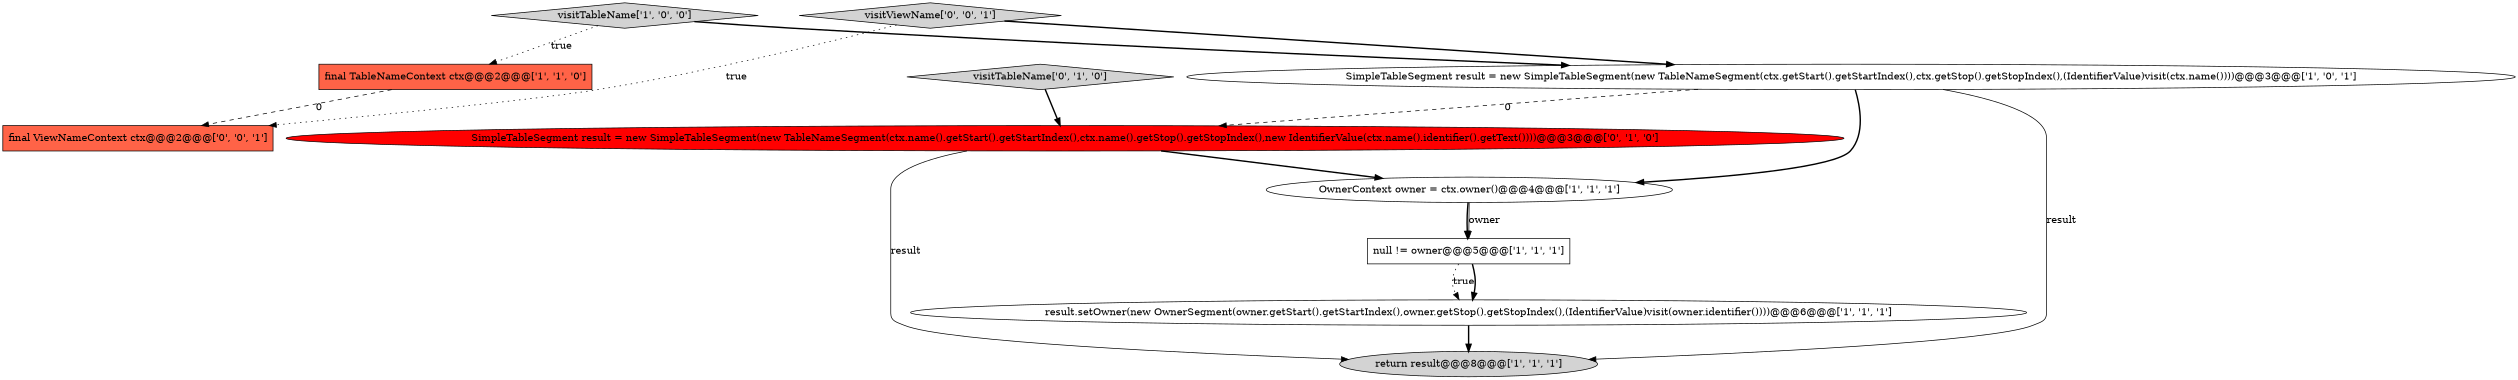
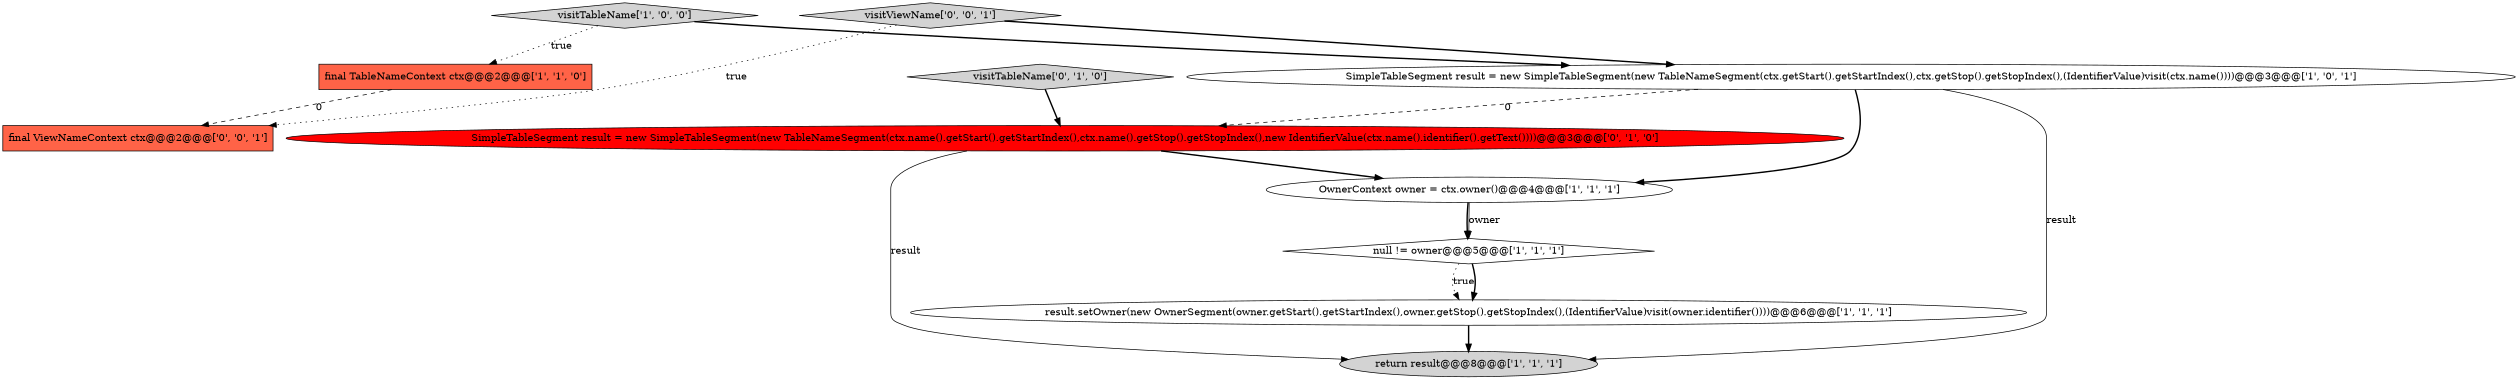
(1469, 251) -> (1469, 251)
